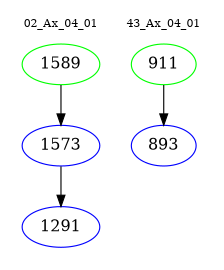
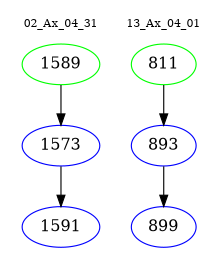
(61, 24) -> (61, 24)
(164, 24) -> (164, 24)
(164, 64) -> (164, 64)
(61, 227) -> (61, 227)
none -> (164, 227)
